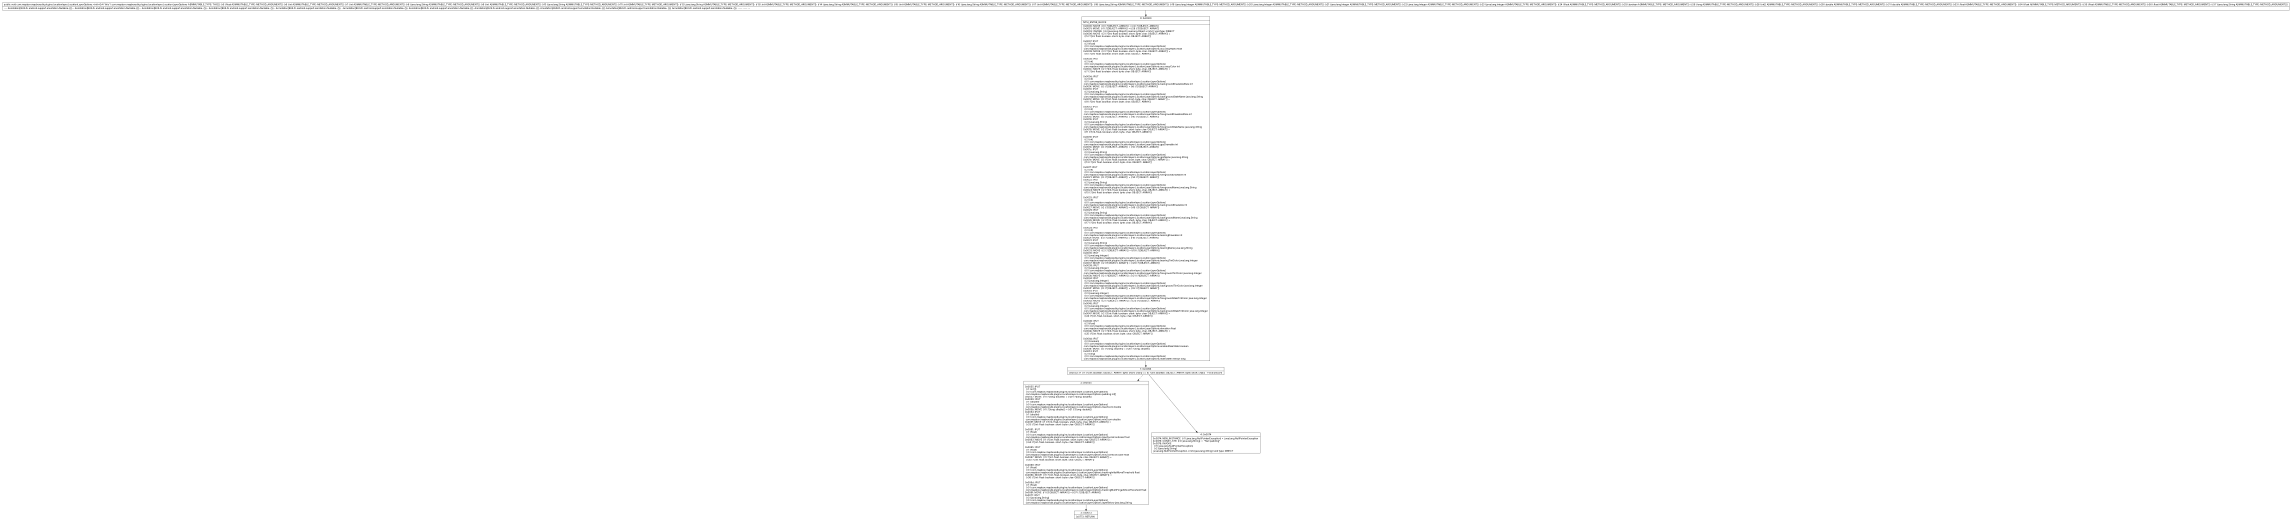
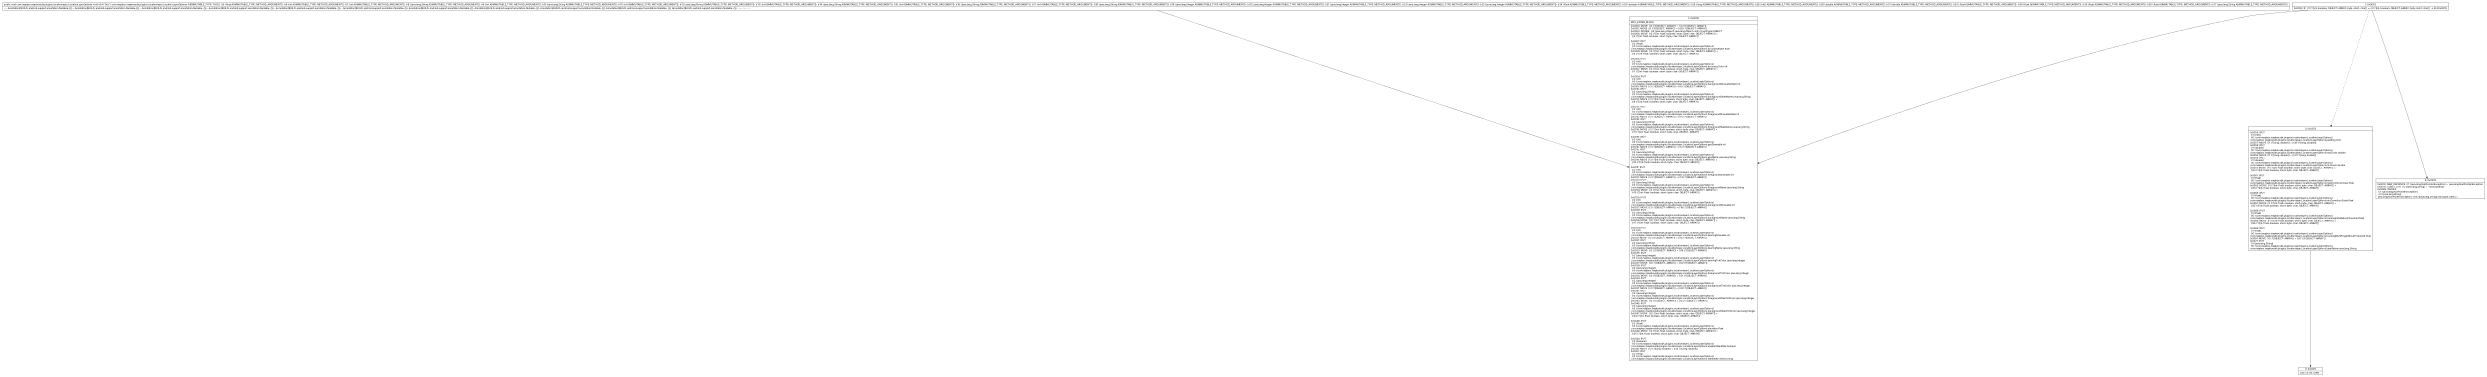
(1146, 363) -> (2029, 71)
(1163, 443) -> (2387, 189)
(1037, 498) -> (2261, 244)
